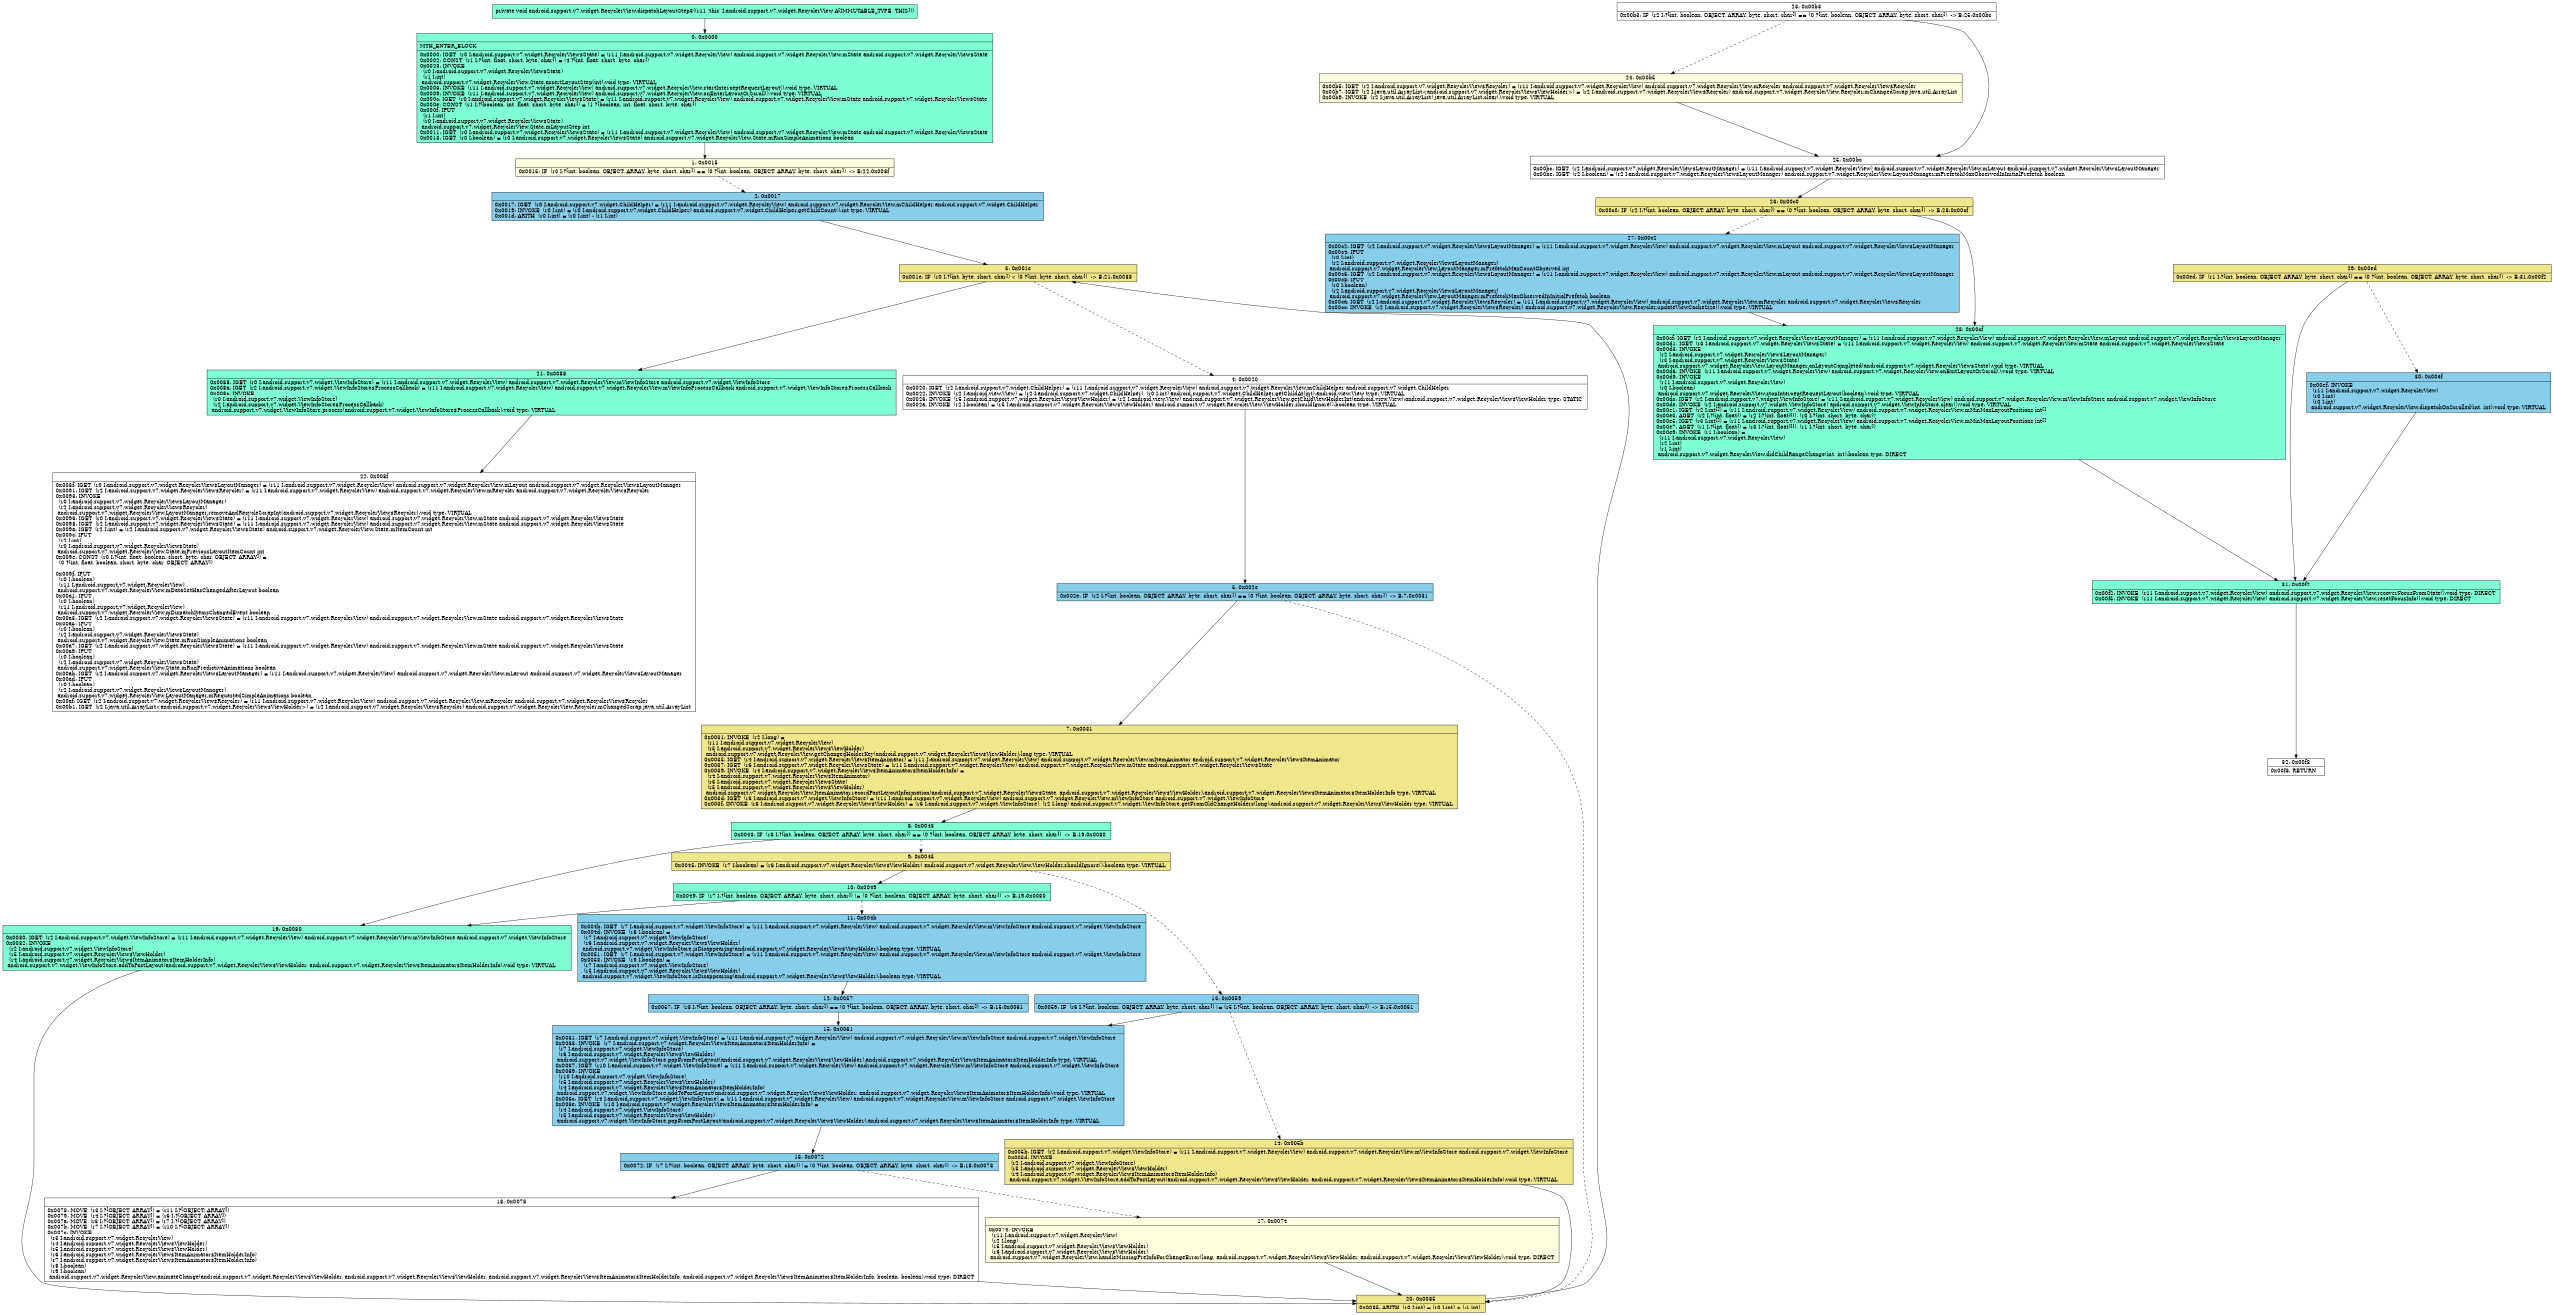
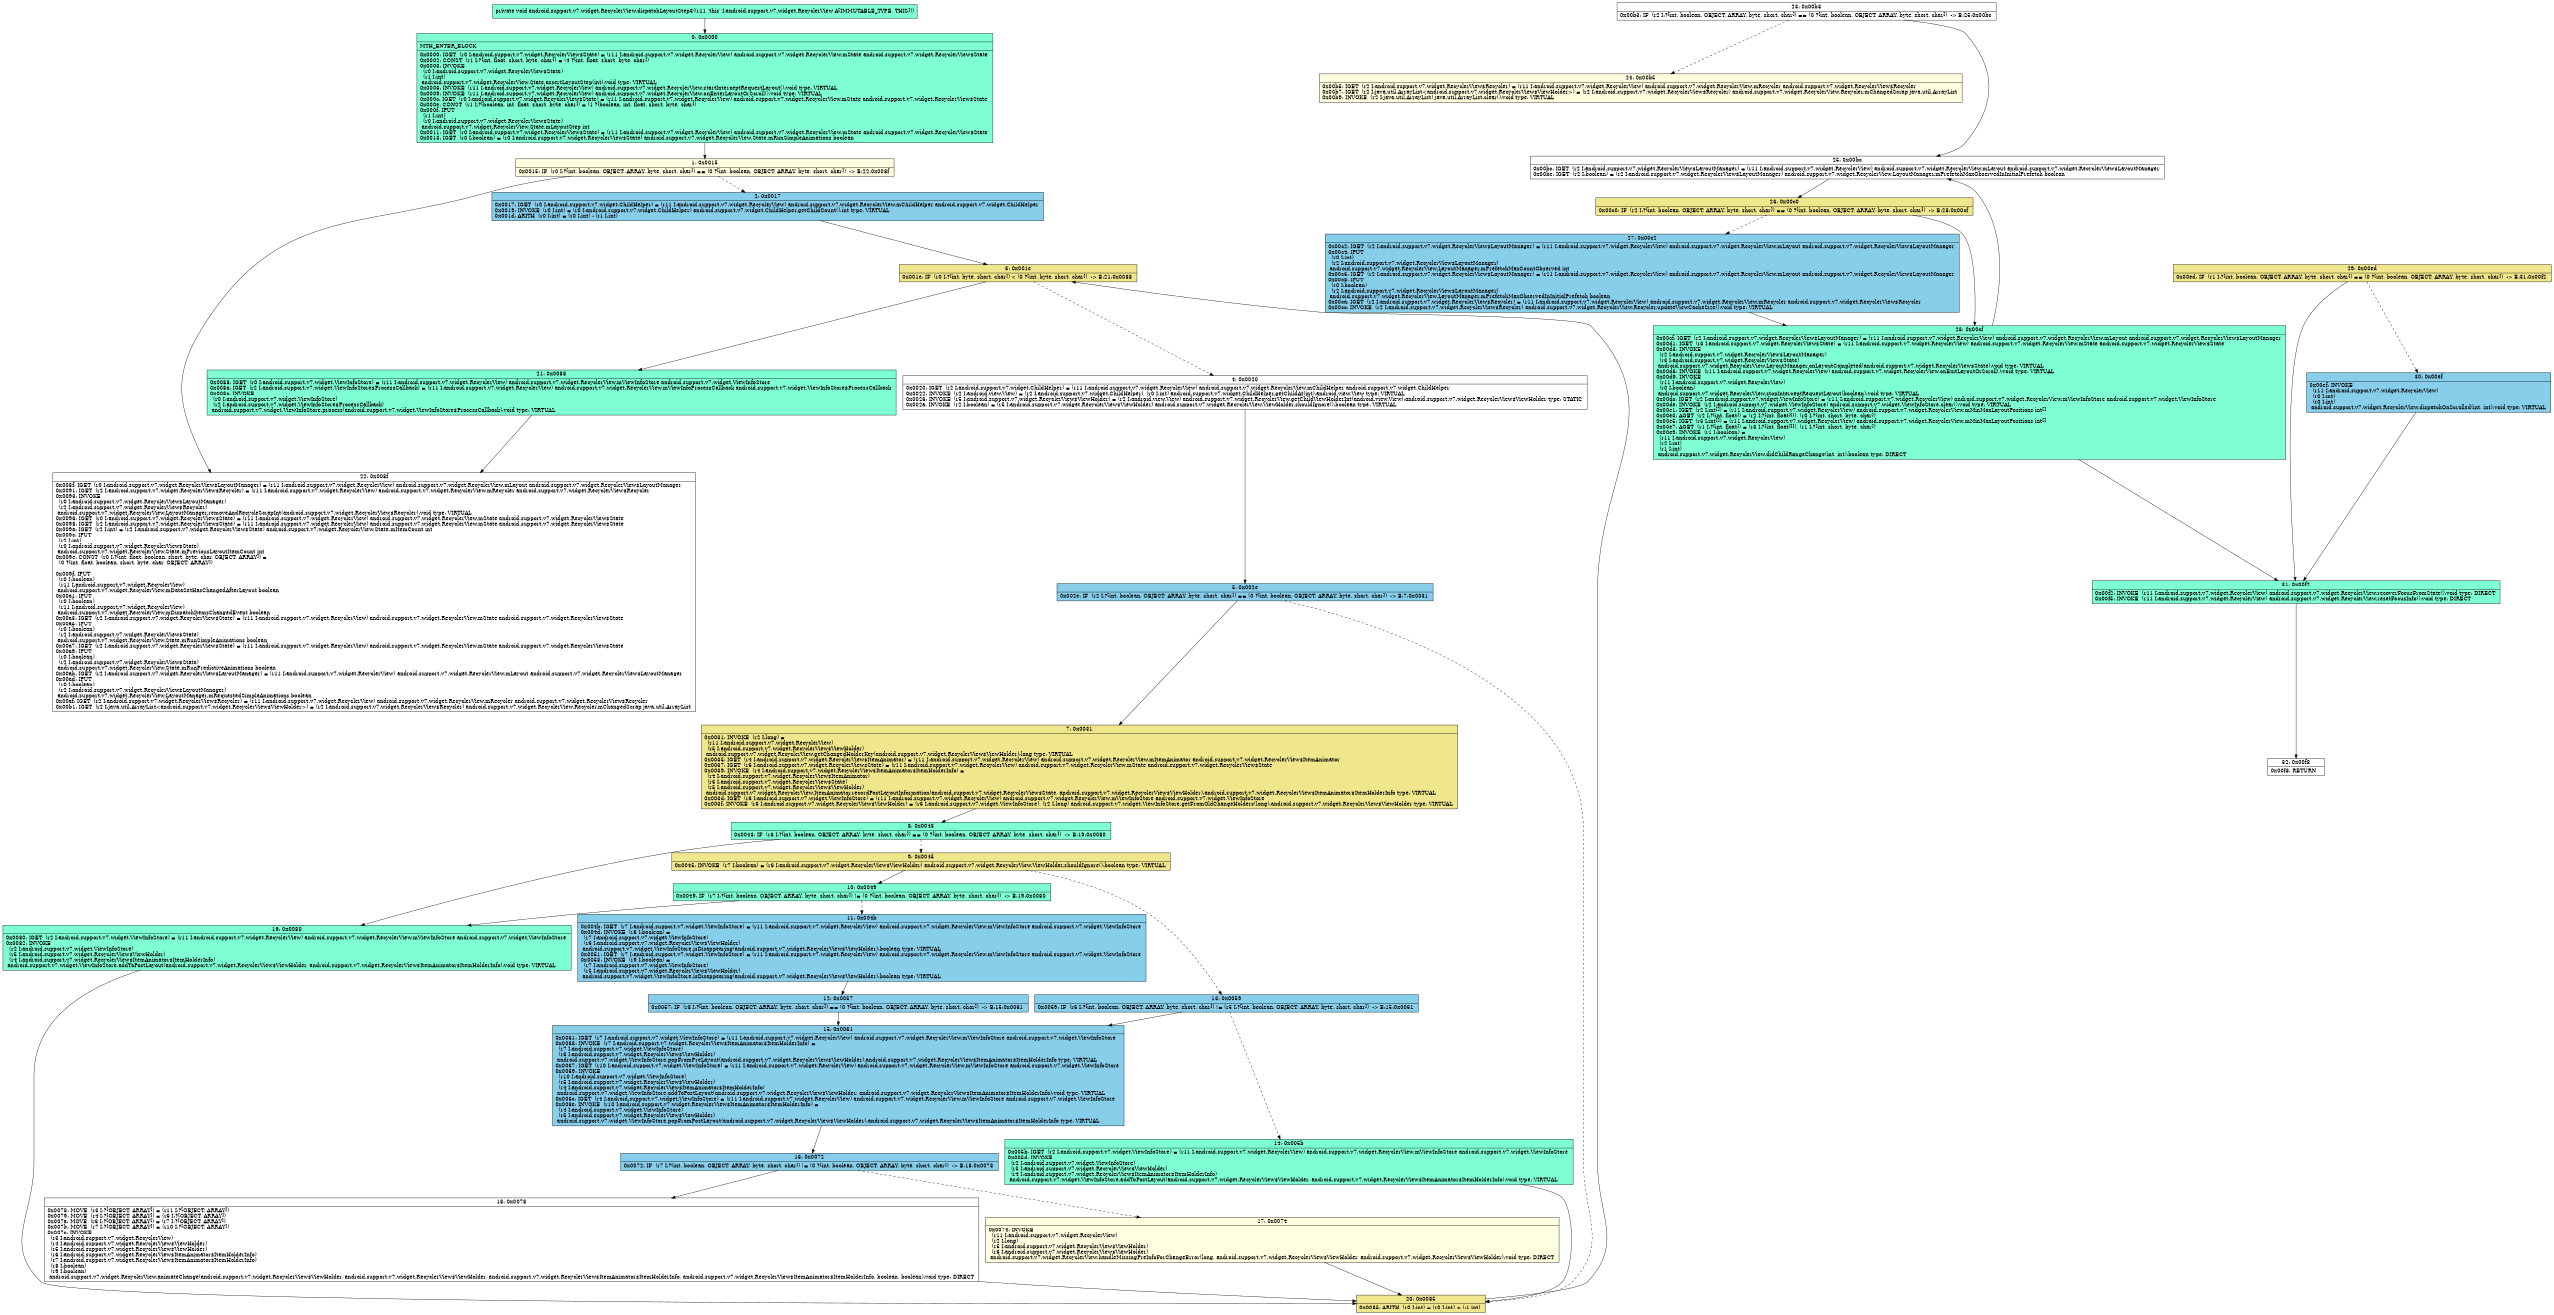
(444, 66) -> (444, 66)
(1746, 129) -> (1998, 243)
none -> (297, 240)
(1289, 1162) -> (1289, 1162)
